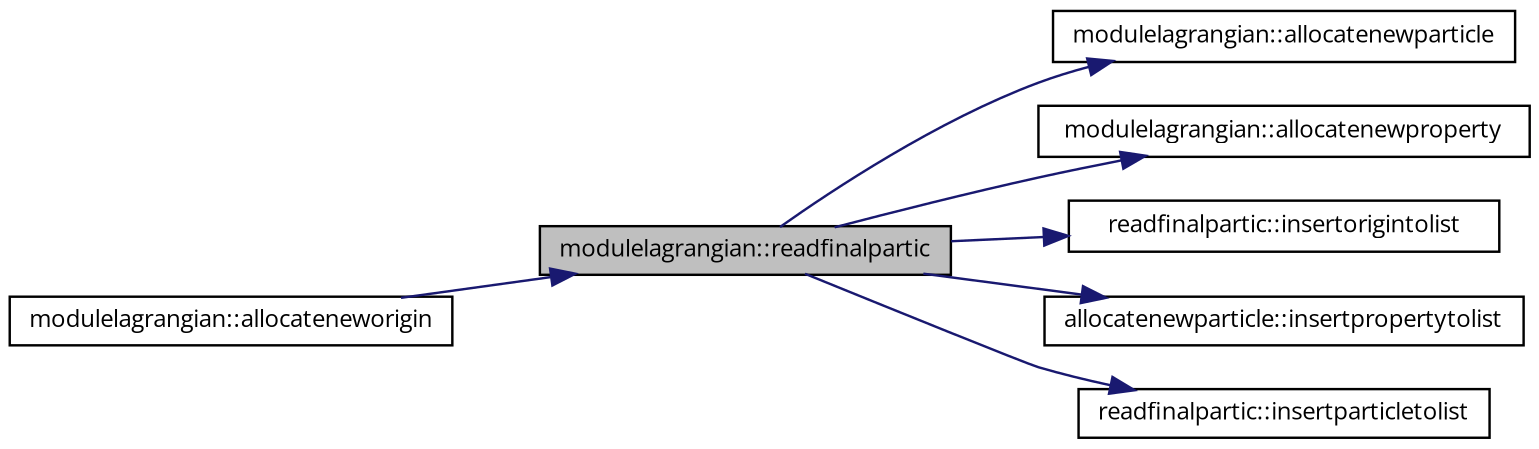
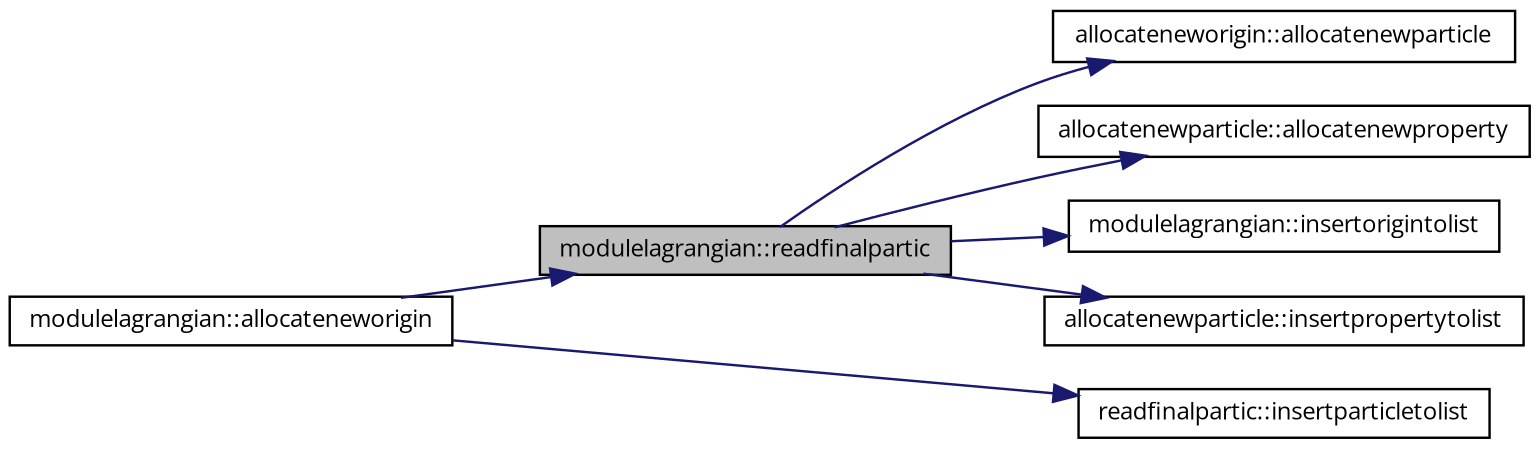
(1284, 36) -> (1284, 36)
(1284, 131) -> (1284, 131)
(1284, 226) -> (1284, 226)
(956, 335) -> (753, 367)
